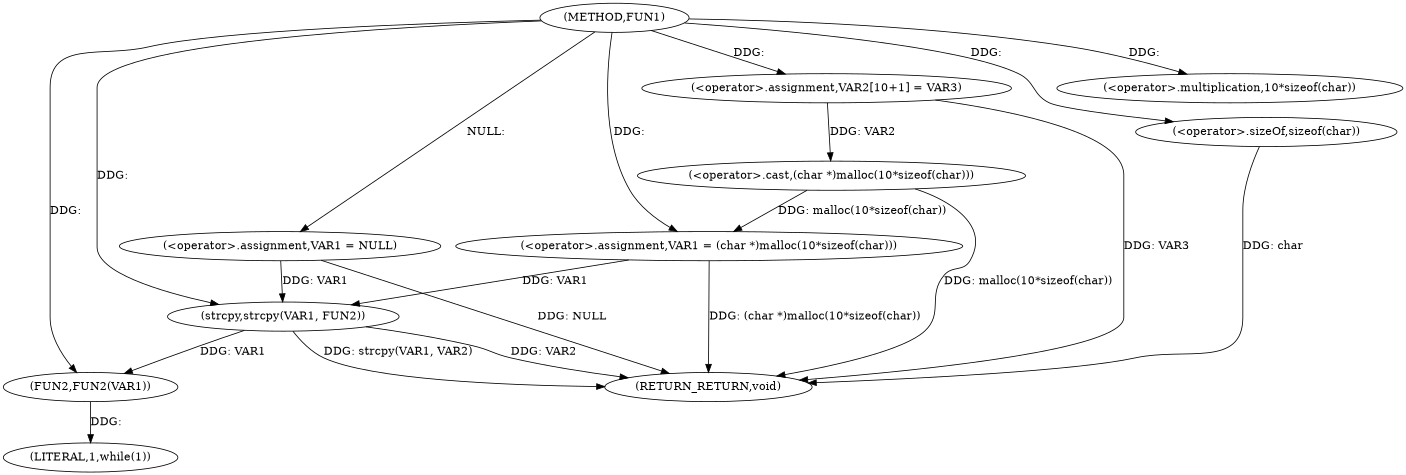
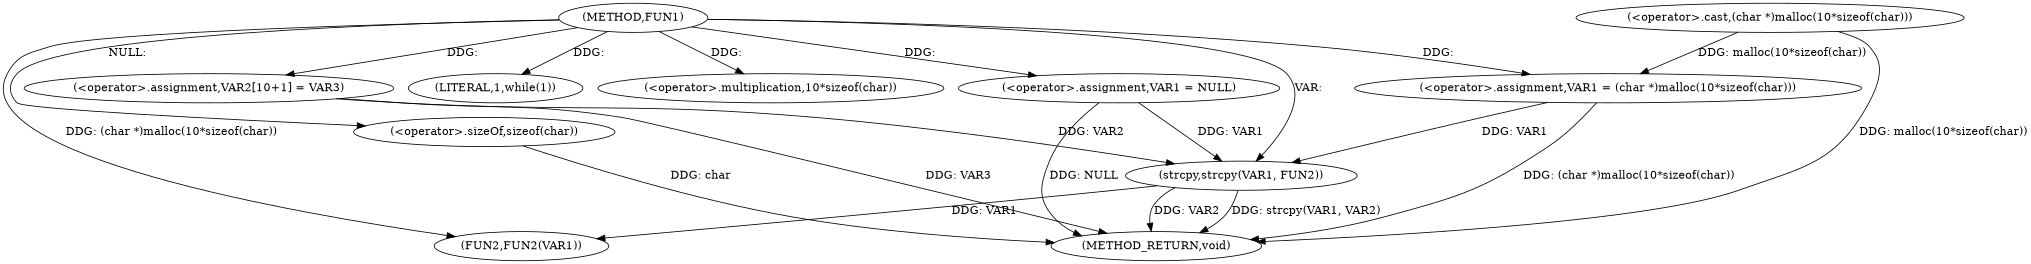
(988, 53) -> (130, 53)
(829, 128) -> (753, 113)
(488, 132) -> (922, 53)
(114, 176) -> (1311, 88)
(68, 211) -> (172, 132)
(708, 387) -> (1156, 246)
(91, 418) -> (568, 51)
